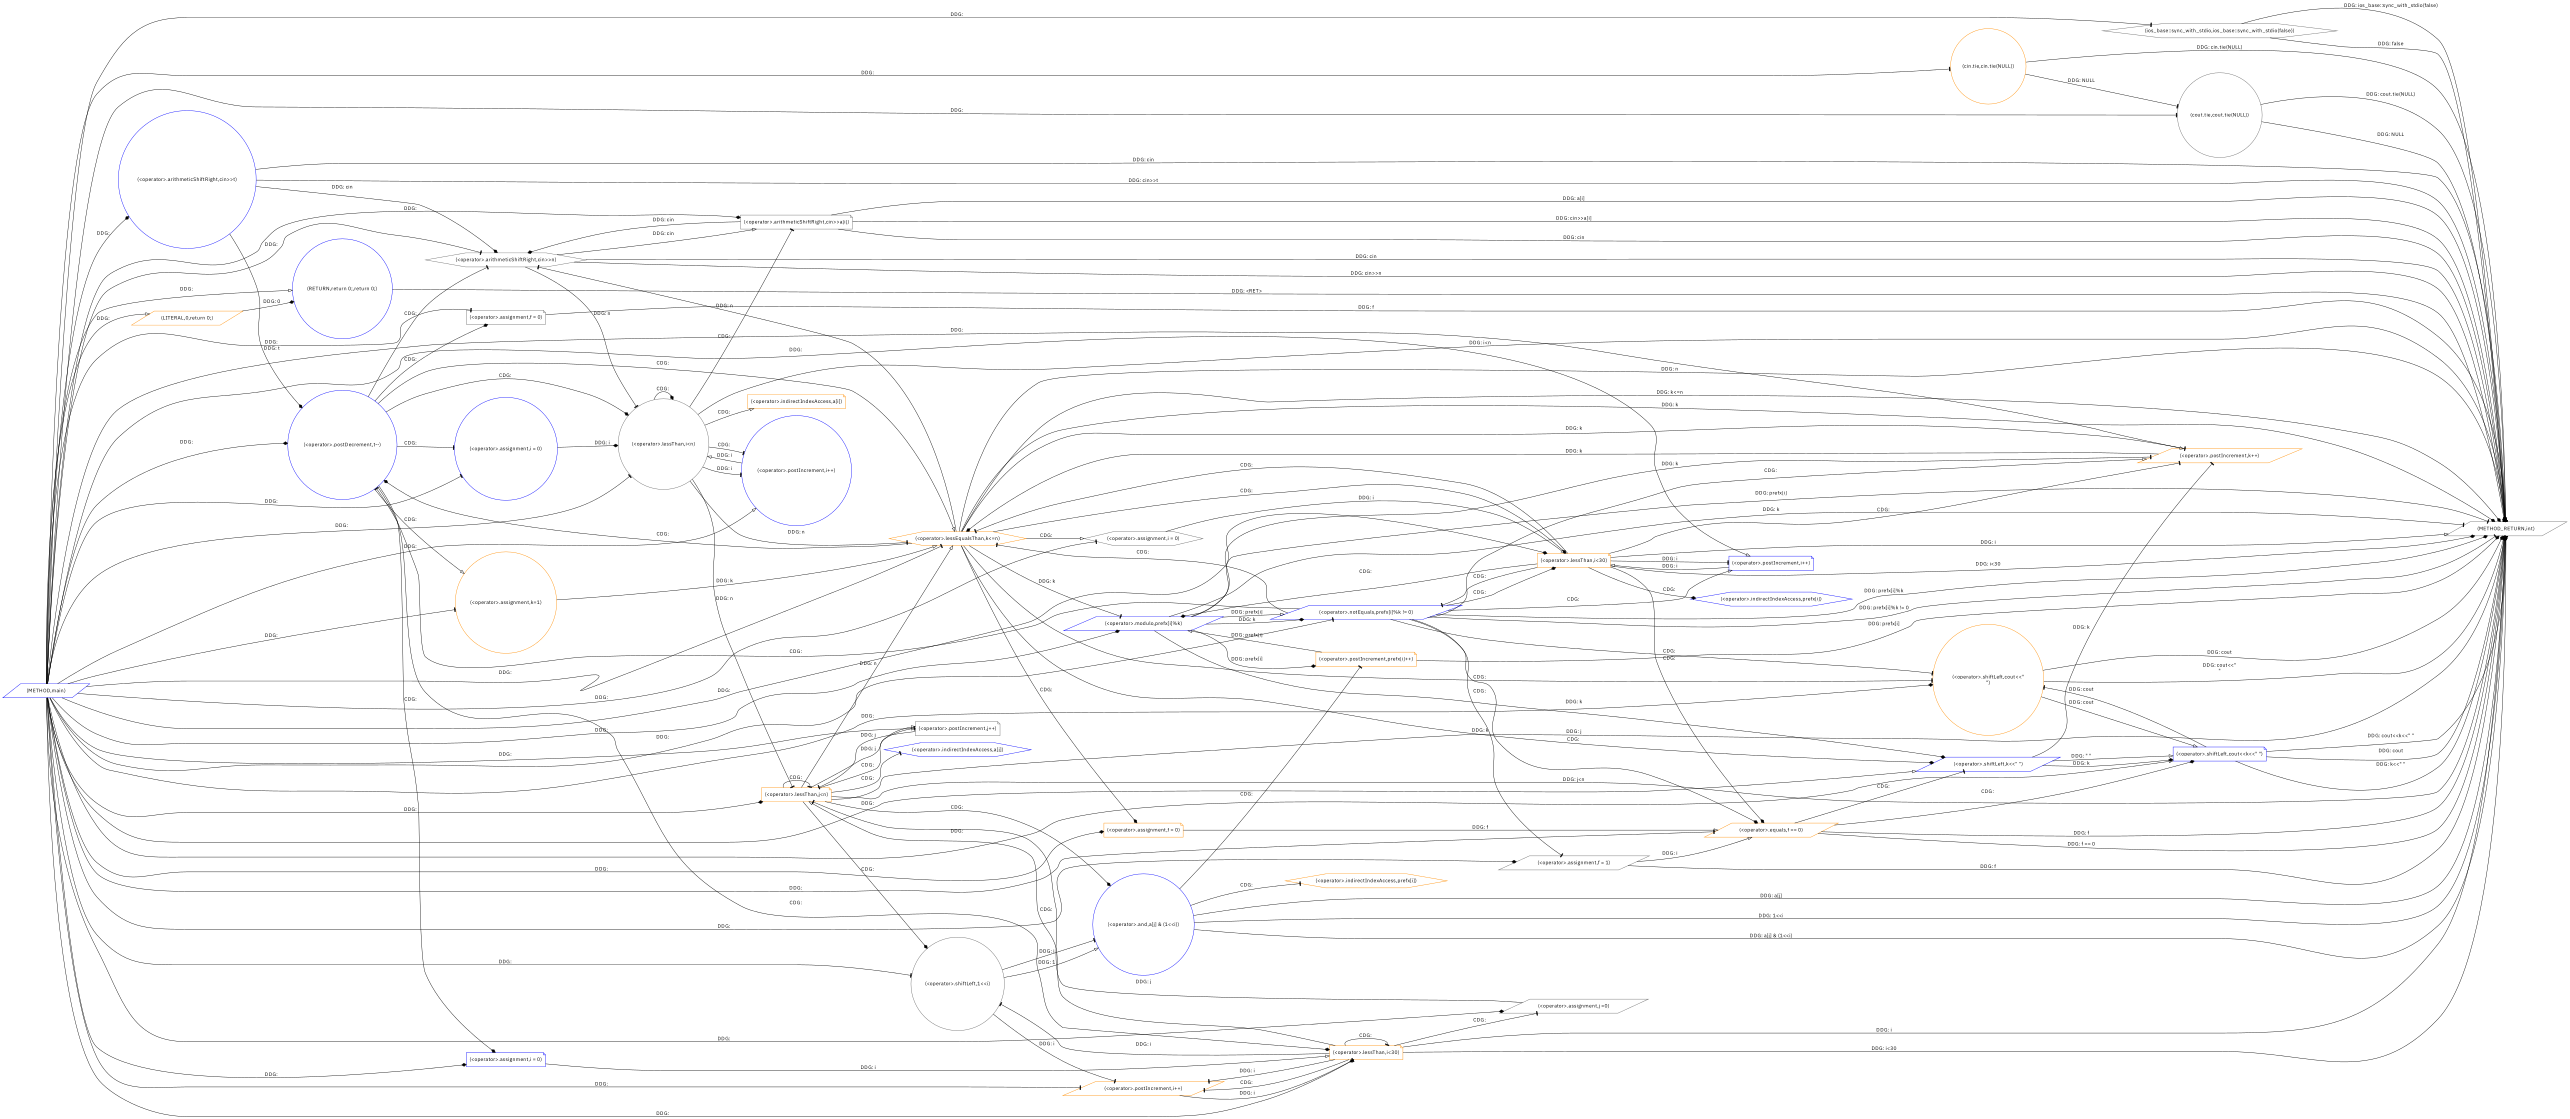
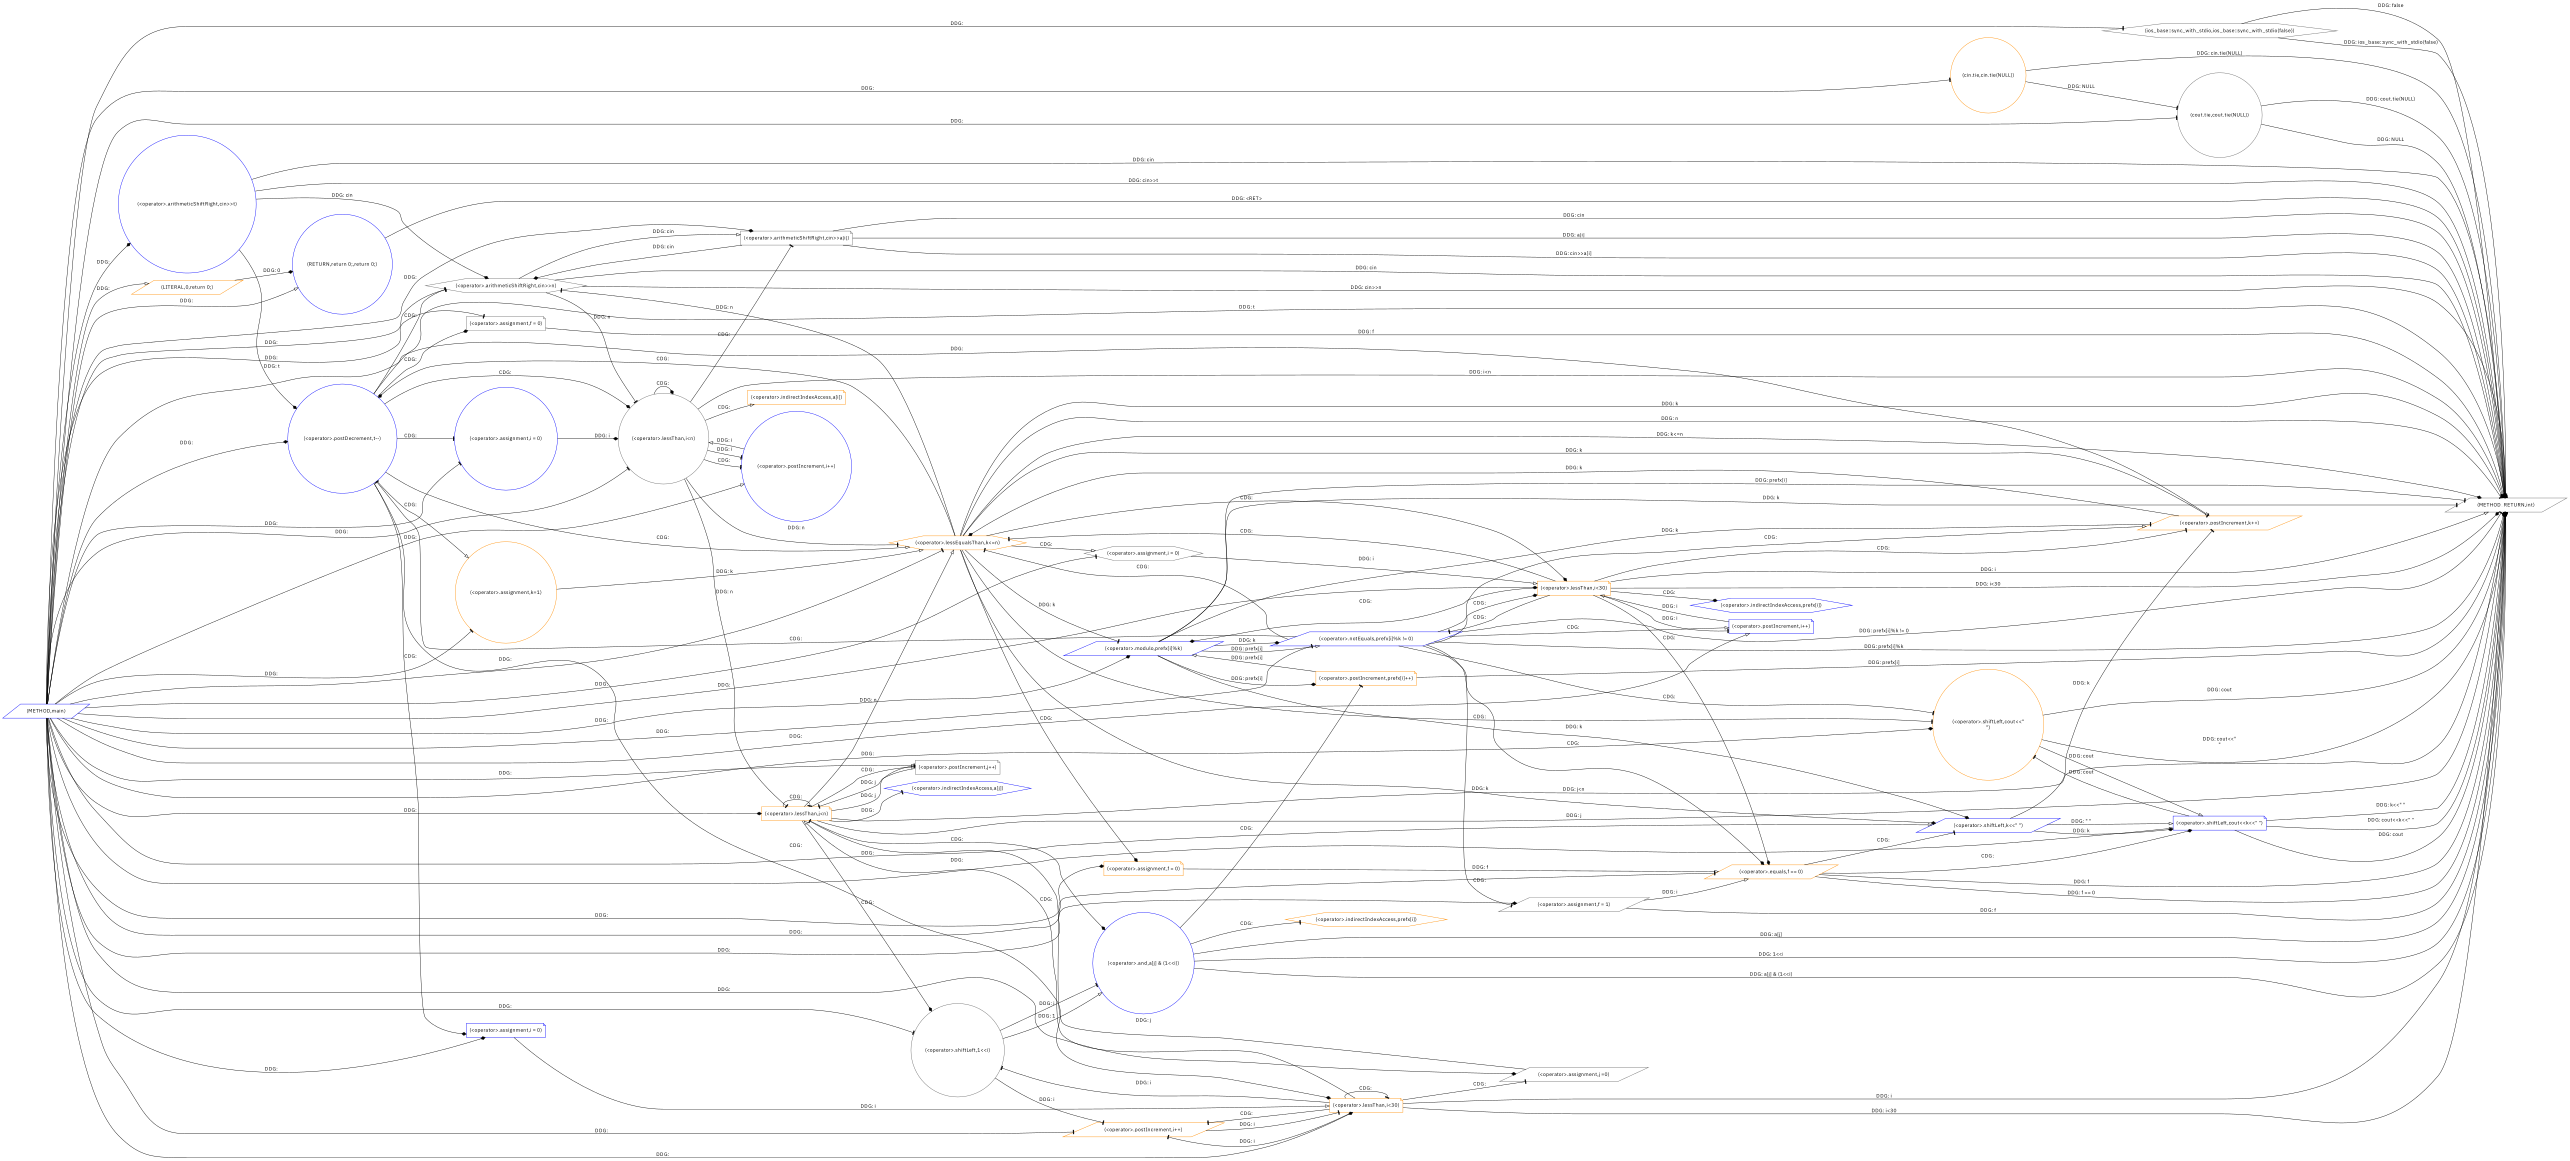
none -> (1467, 309)
(868, 778) -> (868, 810)
